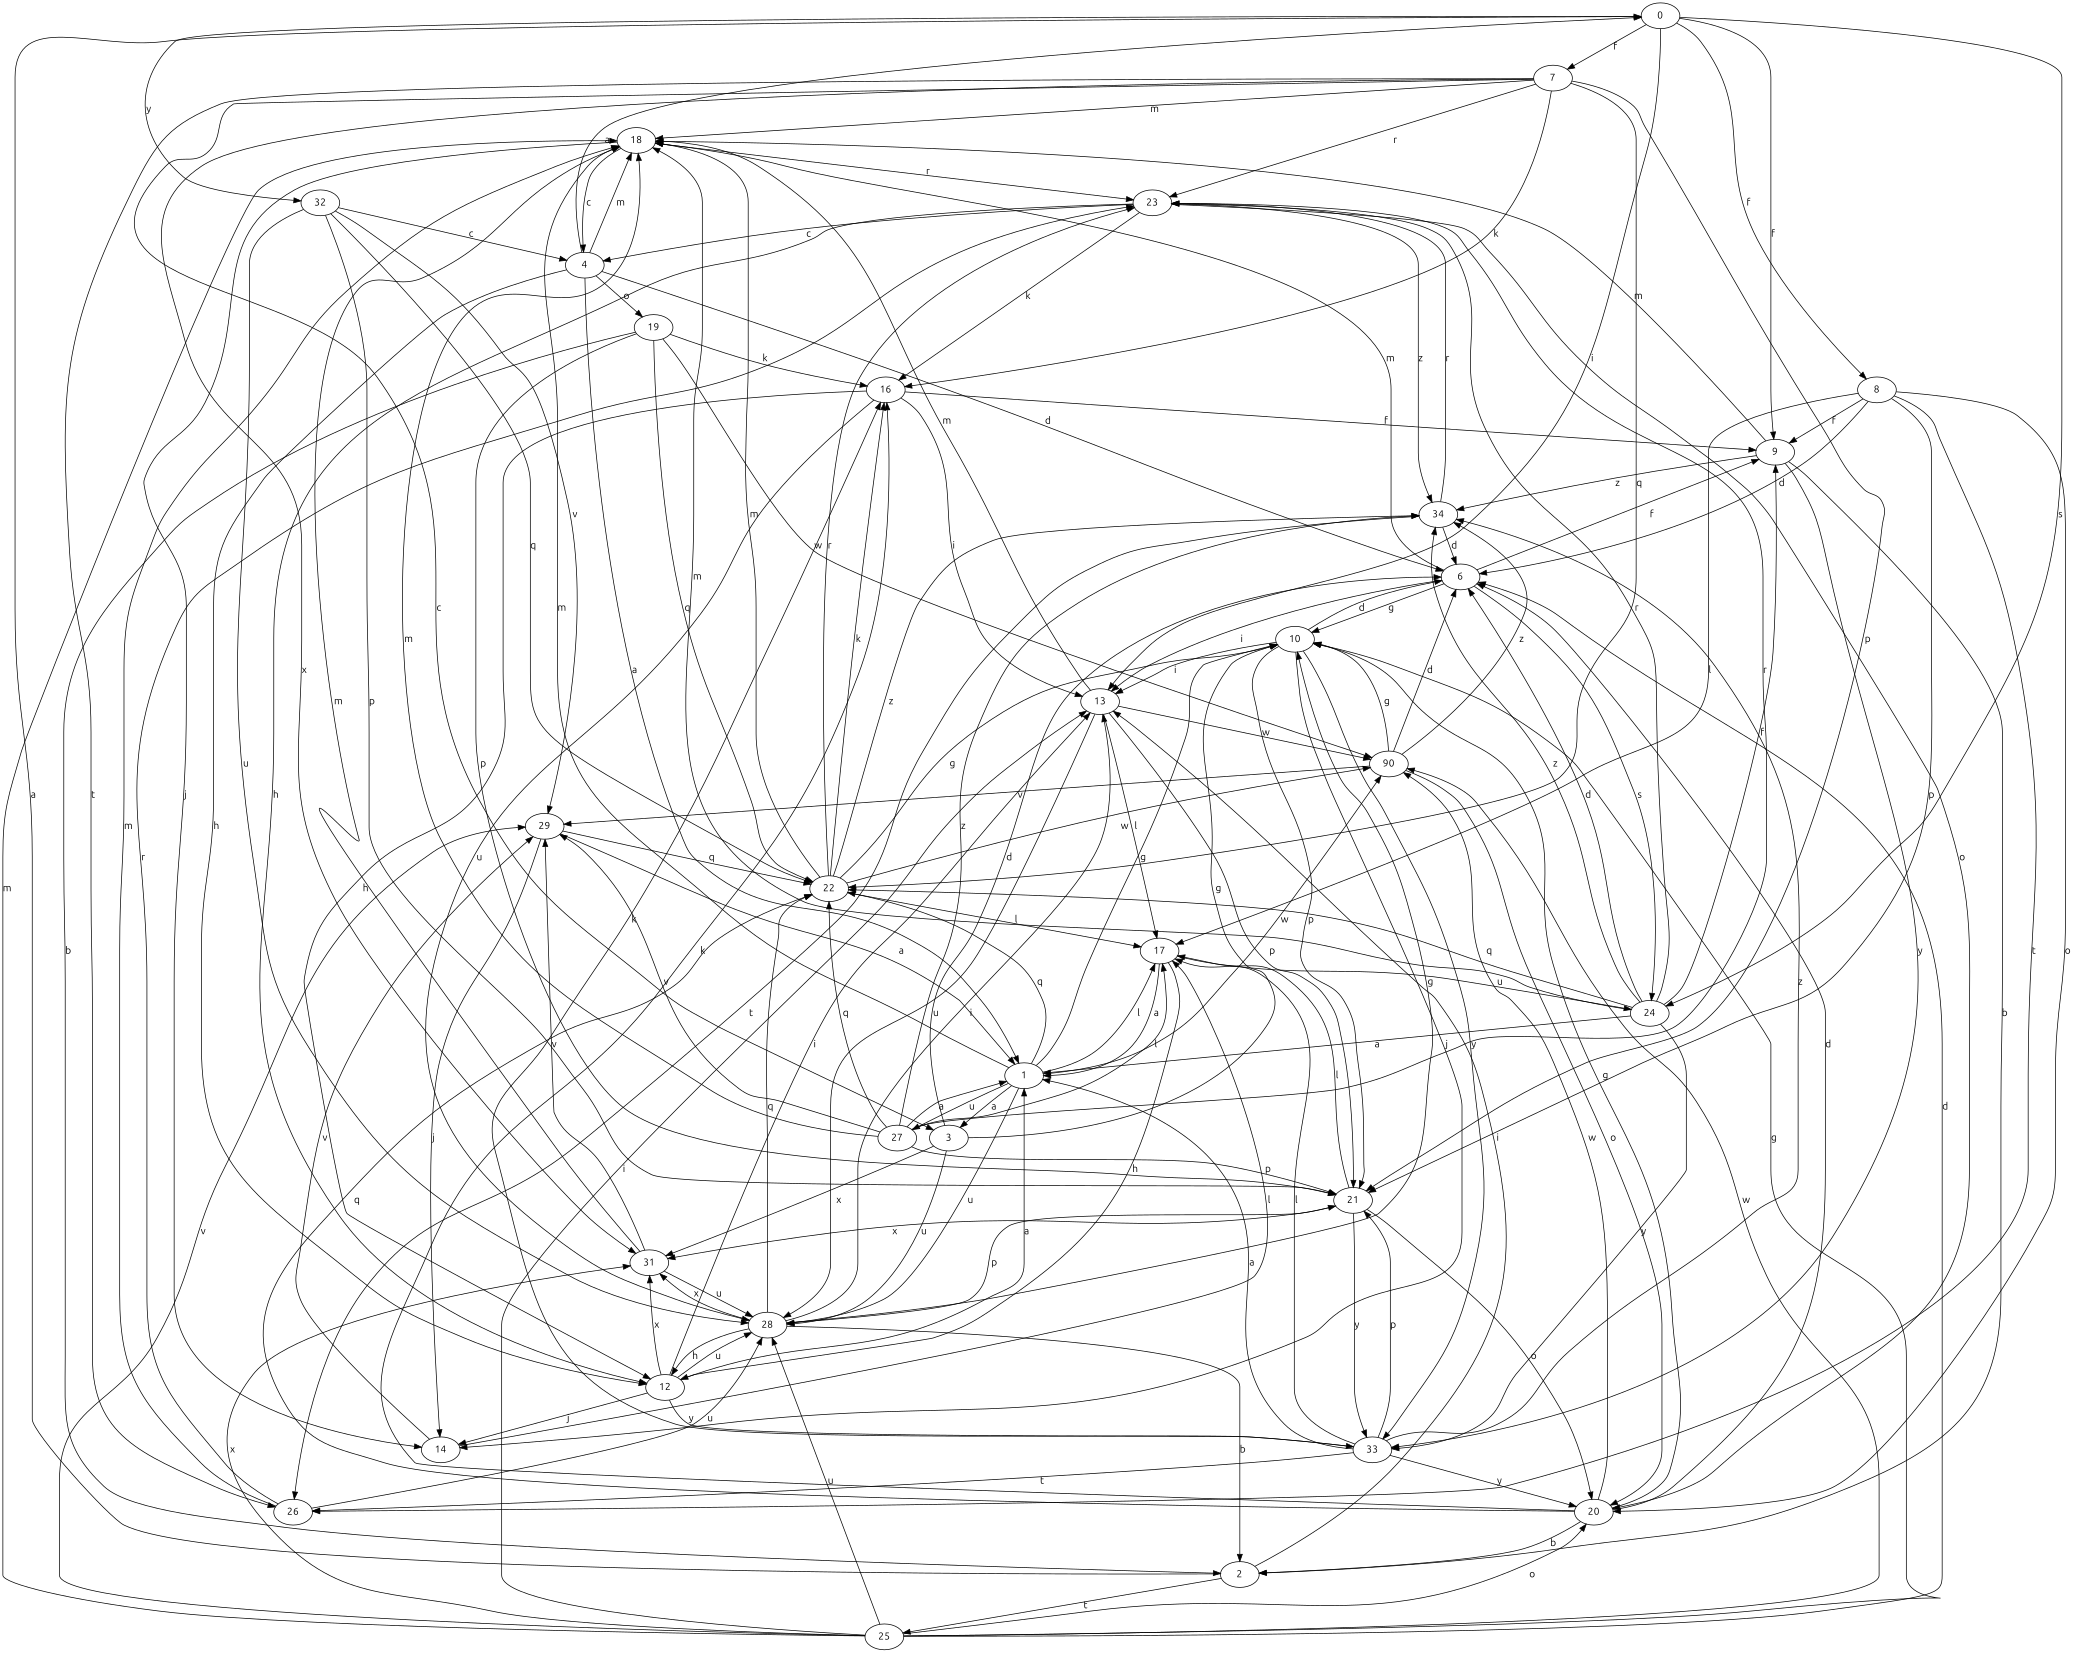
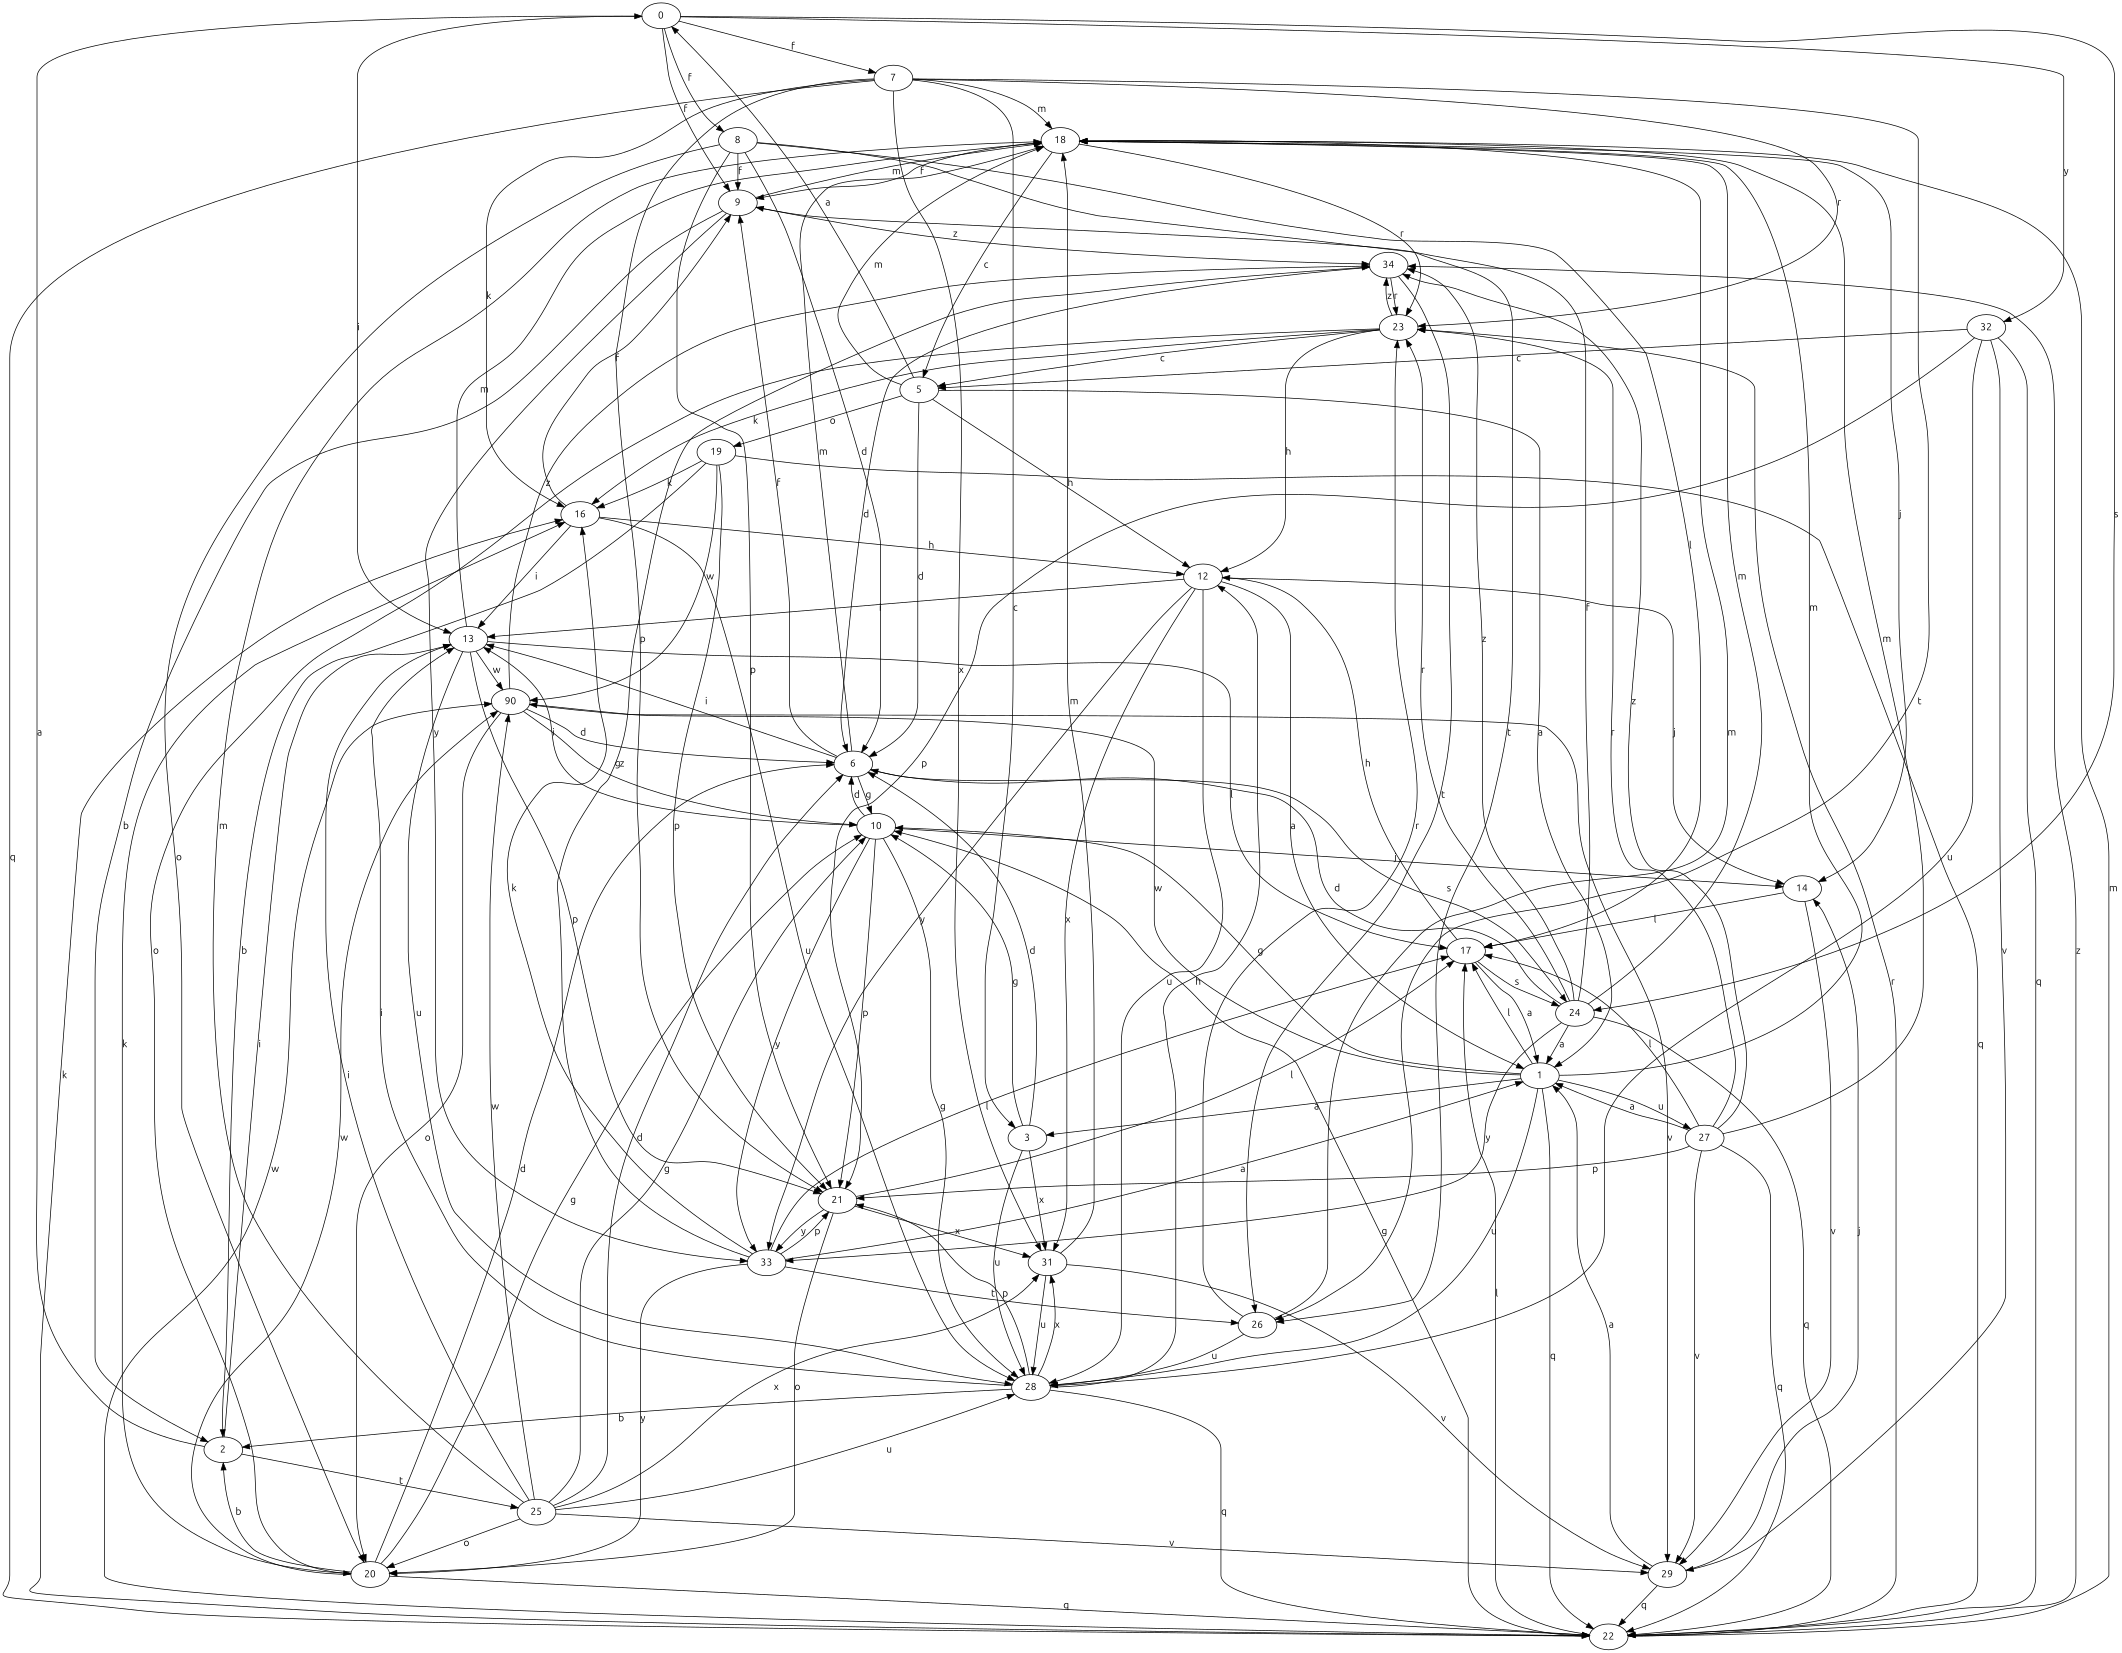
none -> (910, 172)
(585, 265) -> (919, 390)
(1500, 982) -> (1517, 982)
(1347, 1224) -> (941, 1113)
